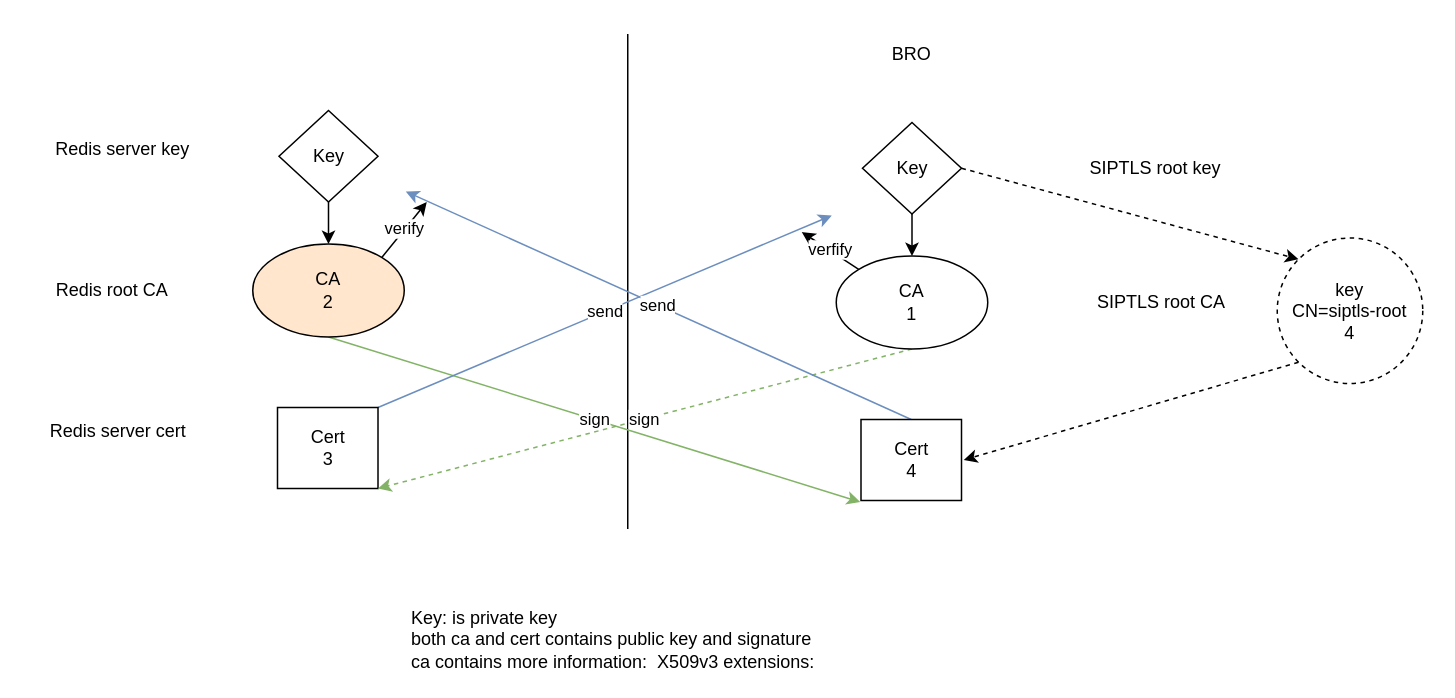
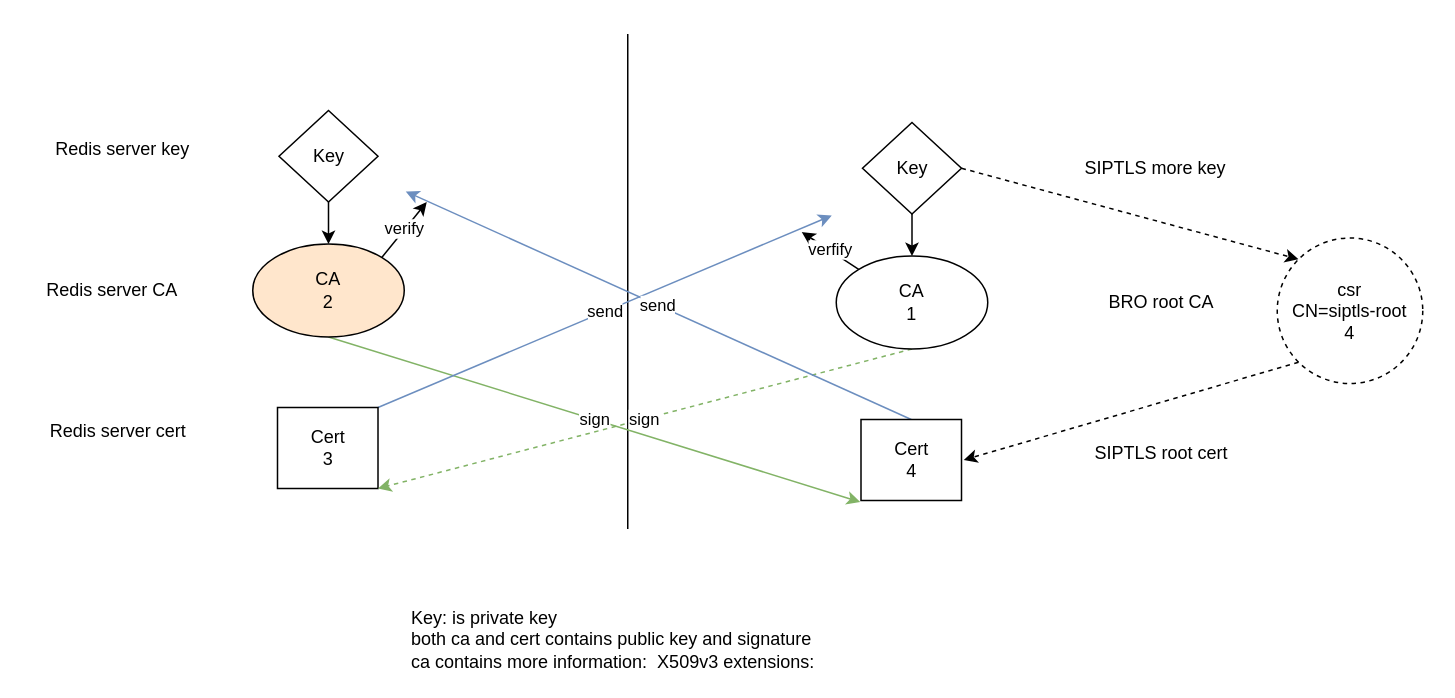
(912, 54) -> none
(1156, 169) -> (1156, 169)
(113, 290) -> (113, 290)
(1162, 302) -> (1162, 302)
(1350, 311) -> (1350, 311)
none -> (1162, 453)
